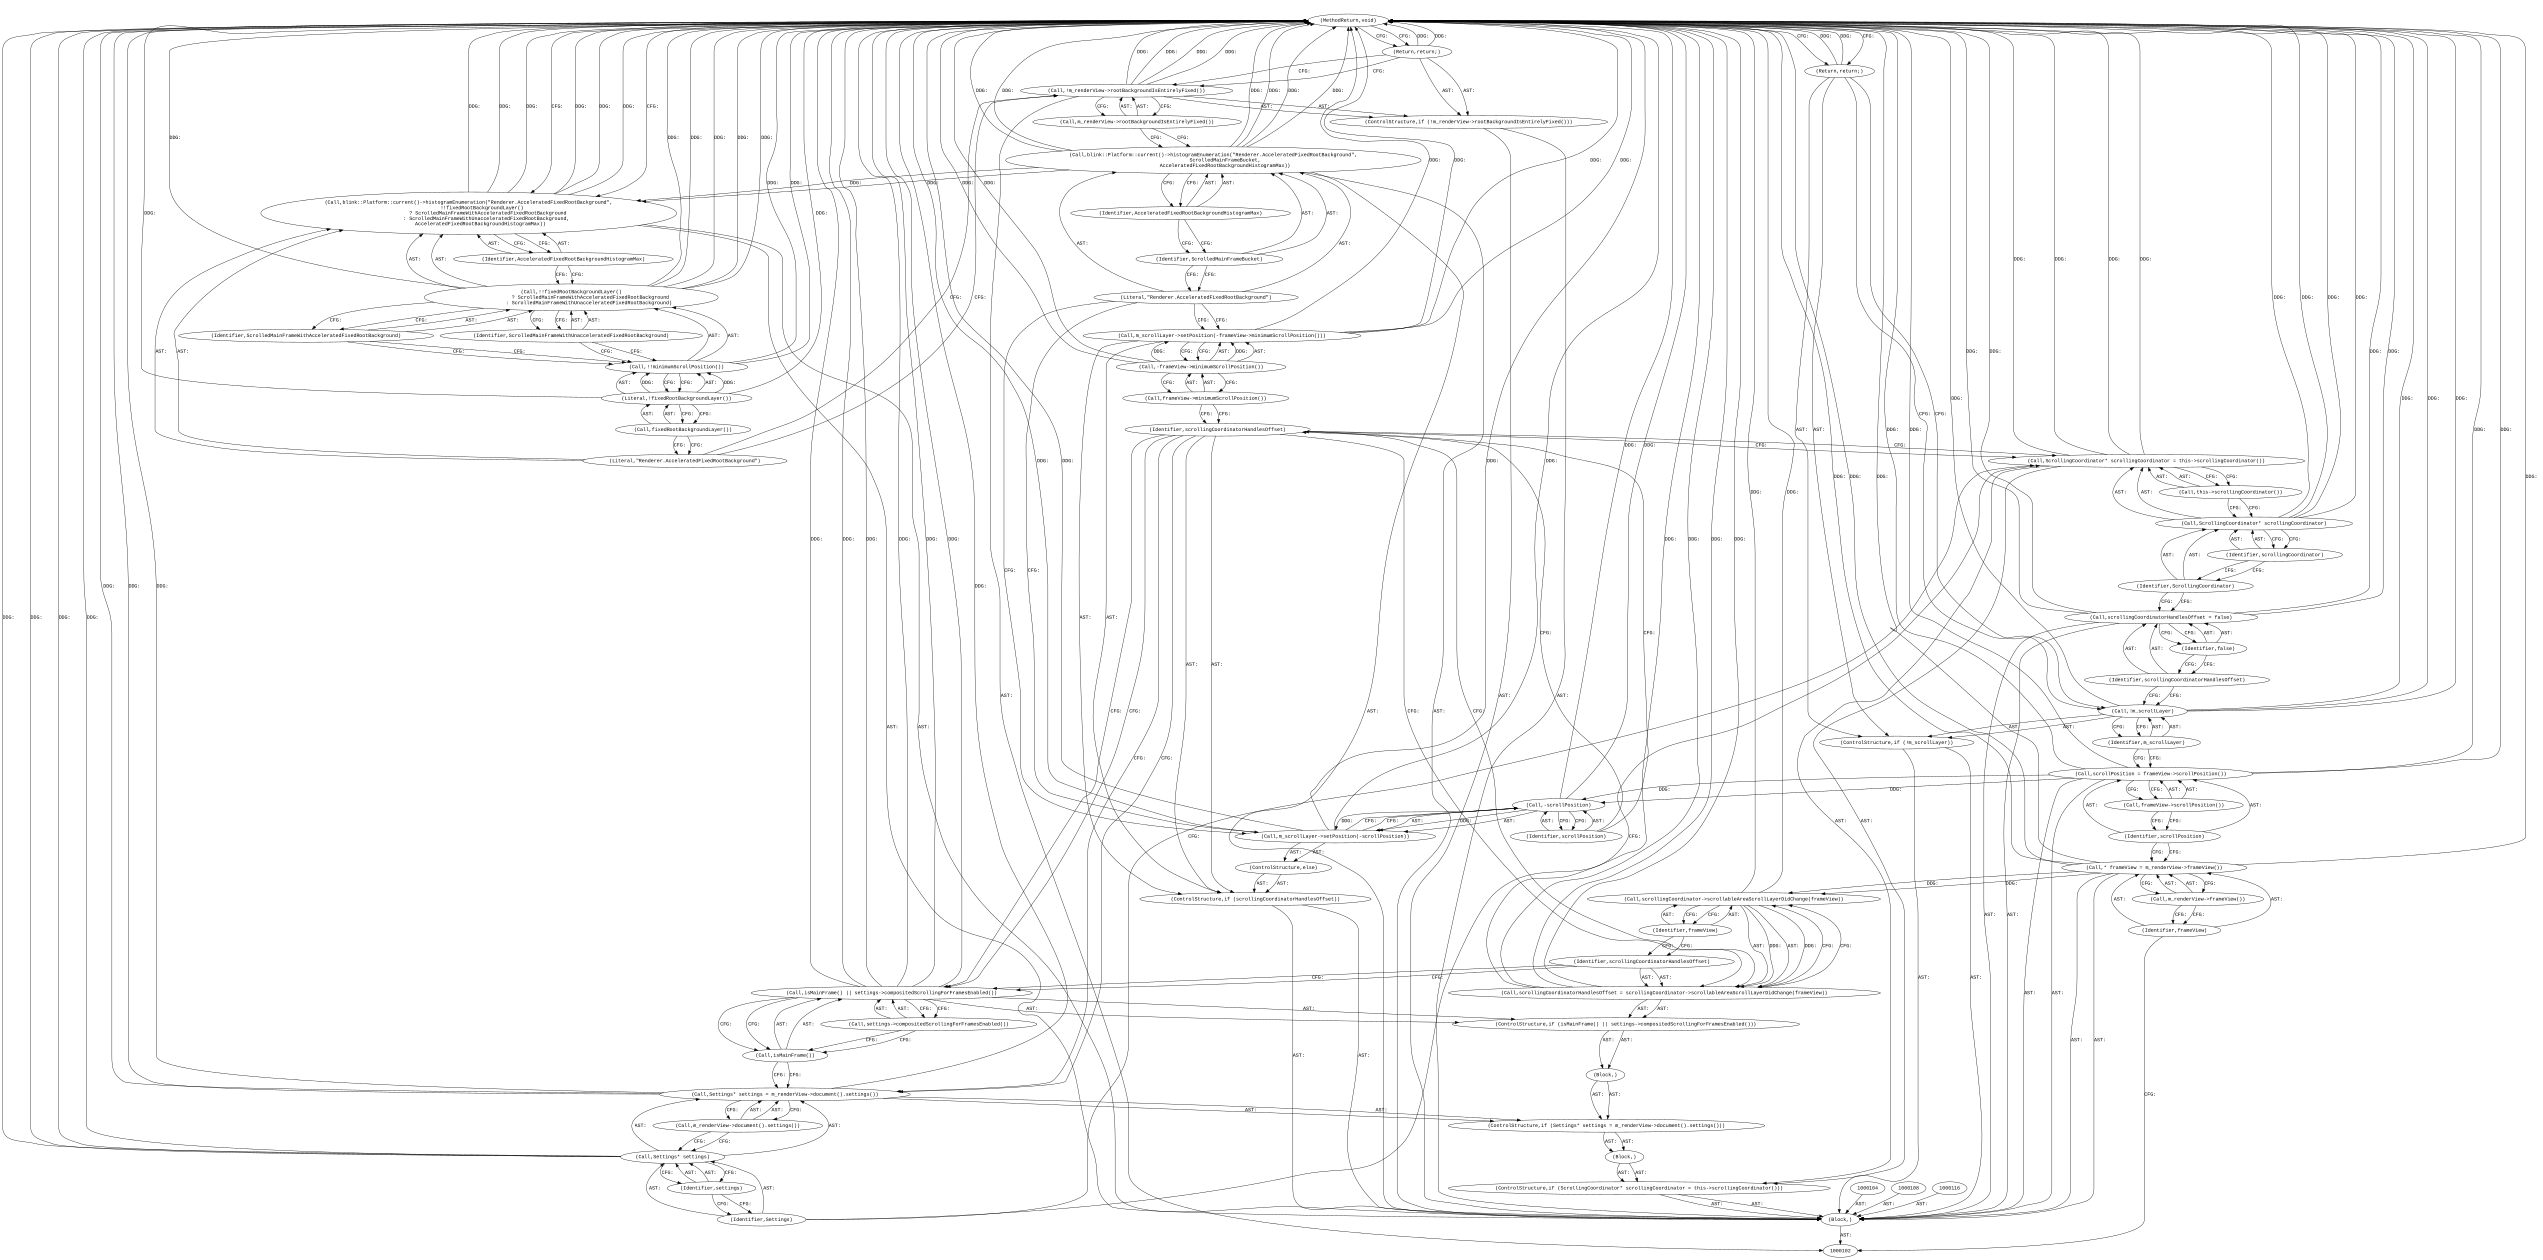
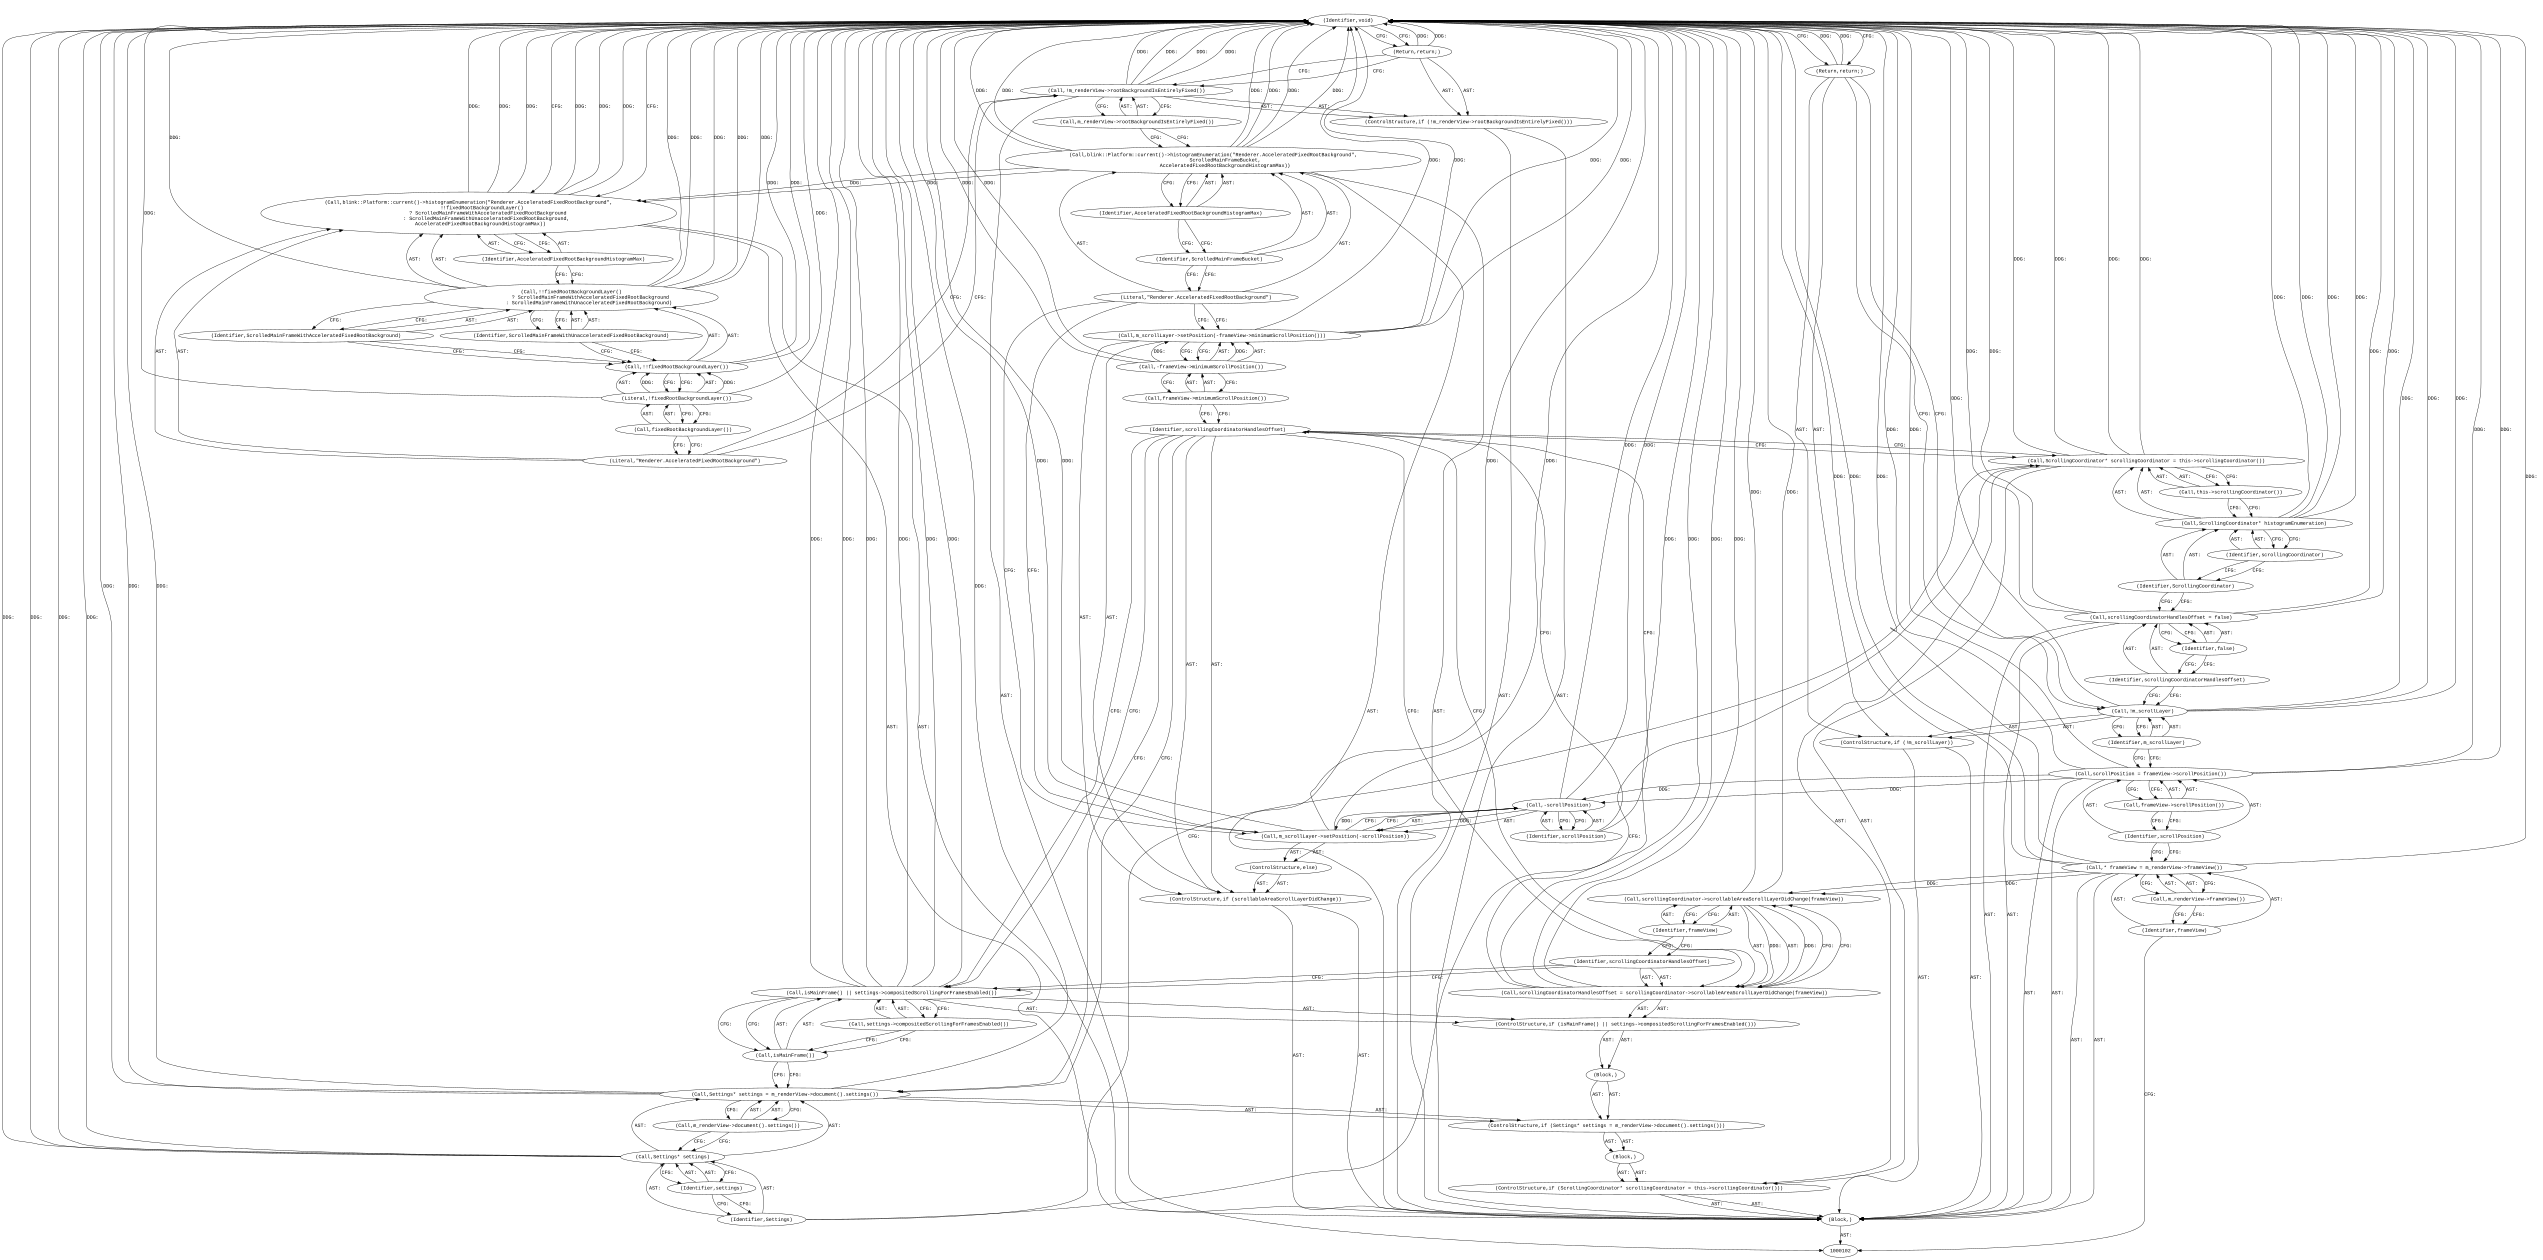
(1348, 21) -> (1348, 21)
(677, 367) -> (677, 367)
(2254, 524) -> (2254, 524)
(1255, 899) -> (1255, 899)
(1868, 1188) -> none
(1909, 1188) -> none
(1950, 1188) -> none
